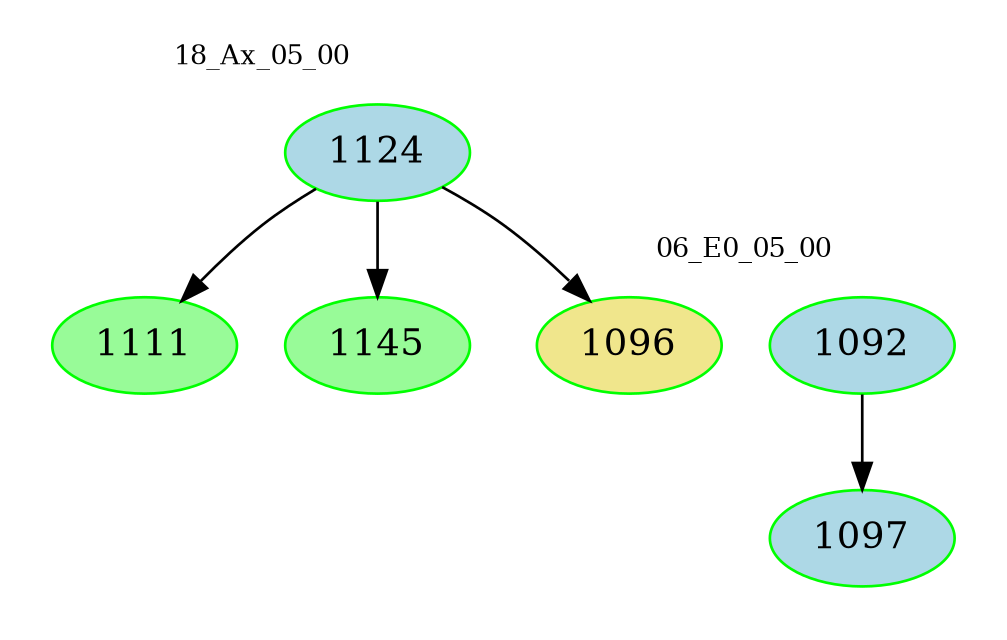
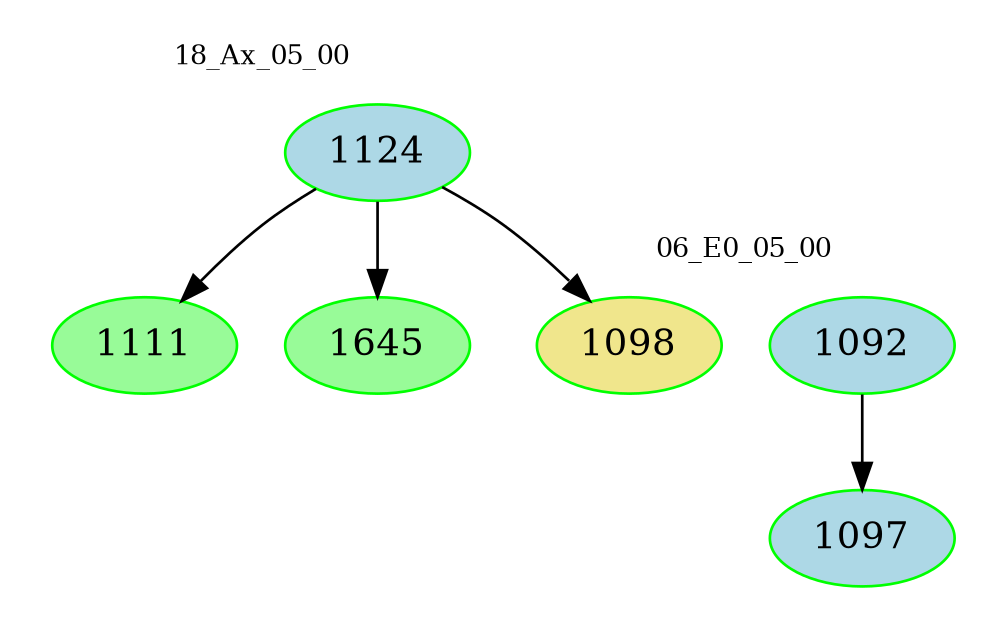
(378, 345) -> (378, 345)
(629, 345) -> (629, 345)
